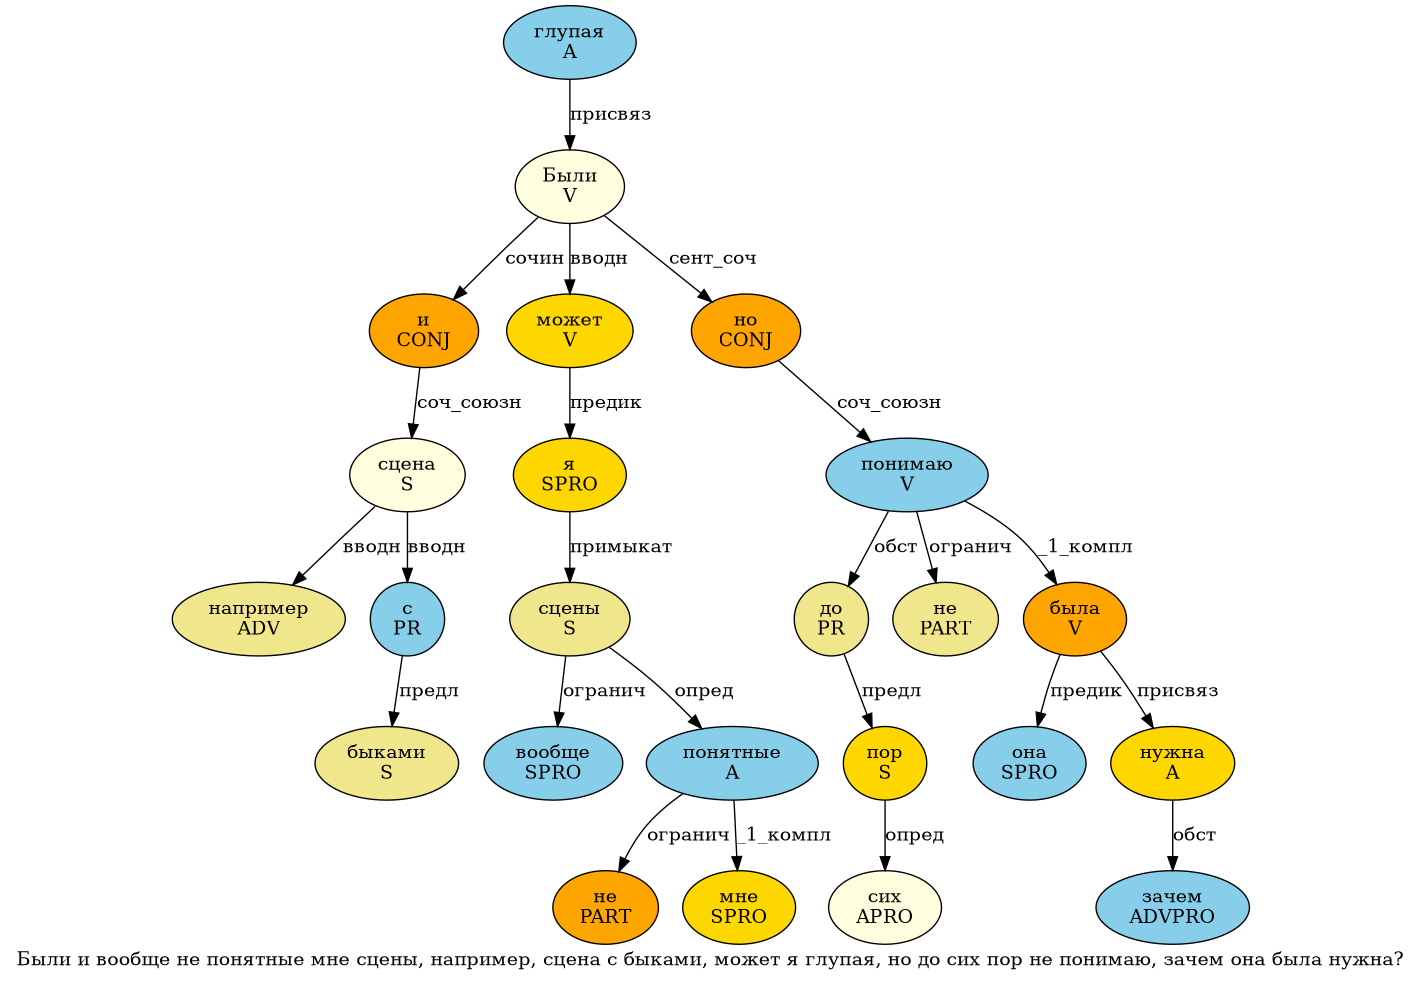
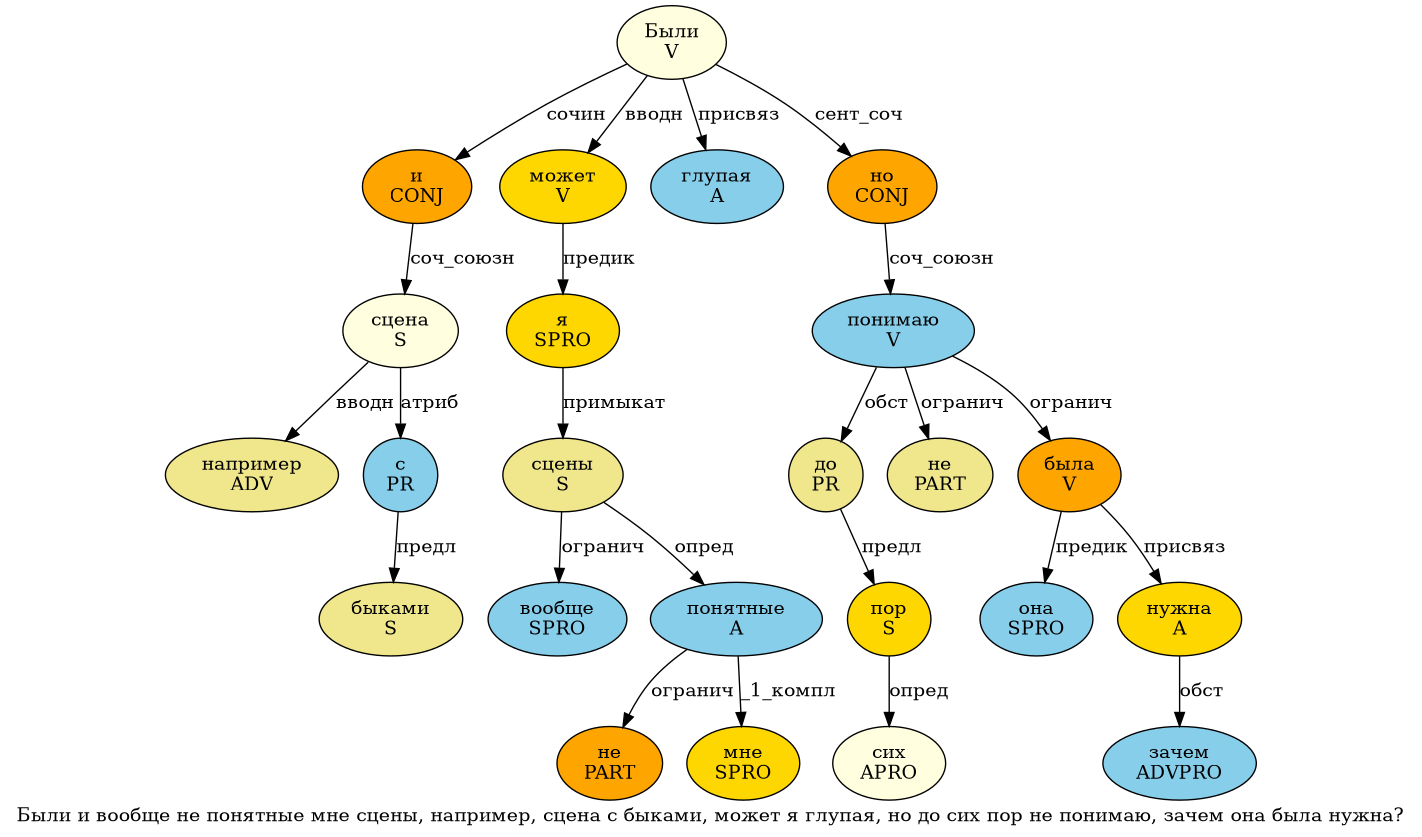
(570, 107) -> (692, 108)
(437, 547) -> (430, 403)
(1086, 547) -> (1072, 403)
